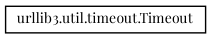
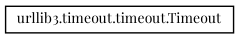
(106, 20) -> (120, 20)
